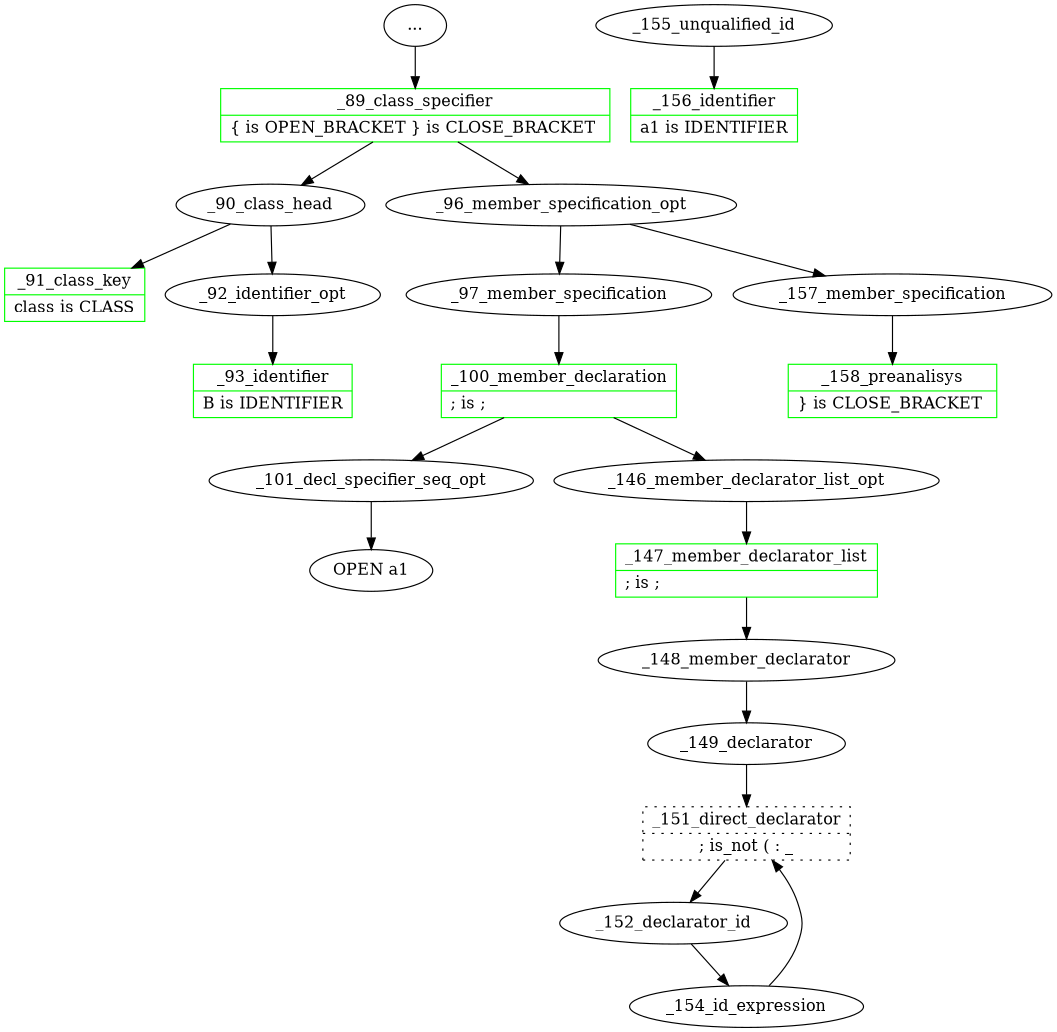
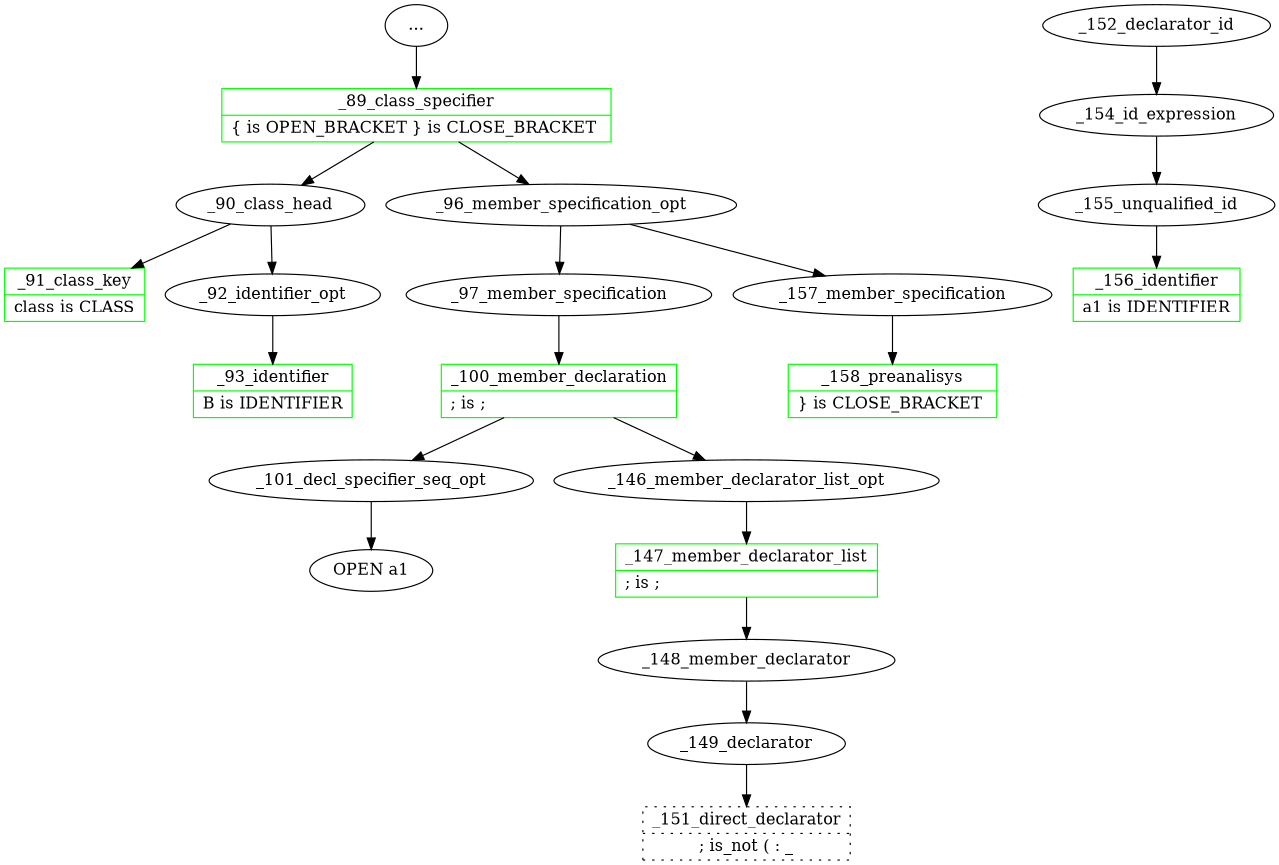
(712, 877) -> none
(802, 930) -> (1157, 154)
